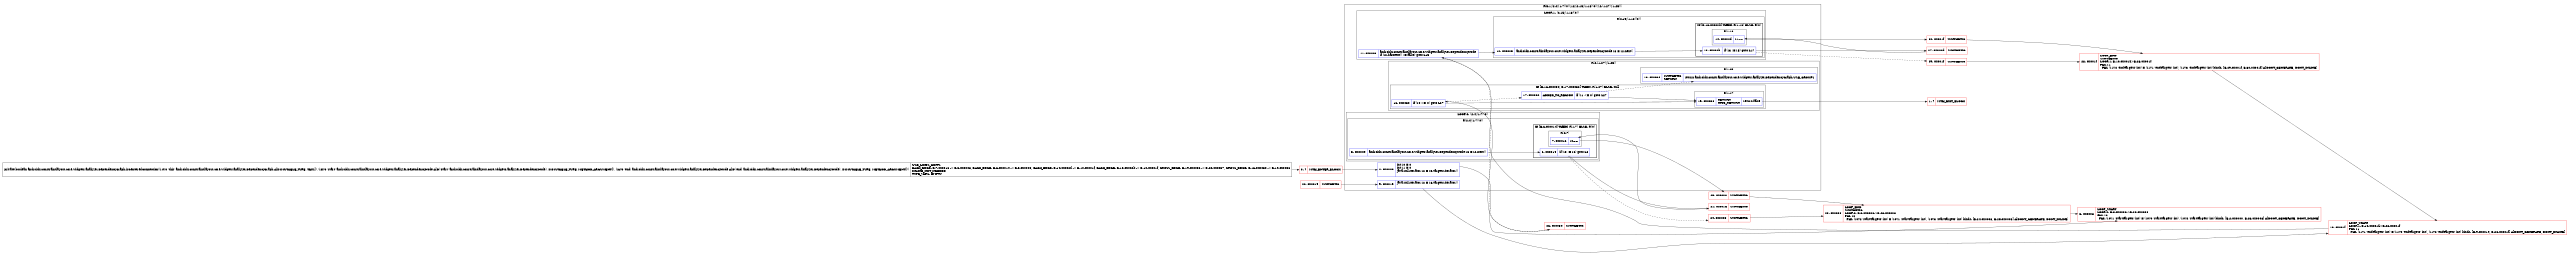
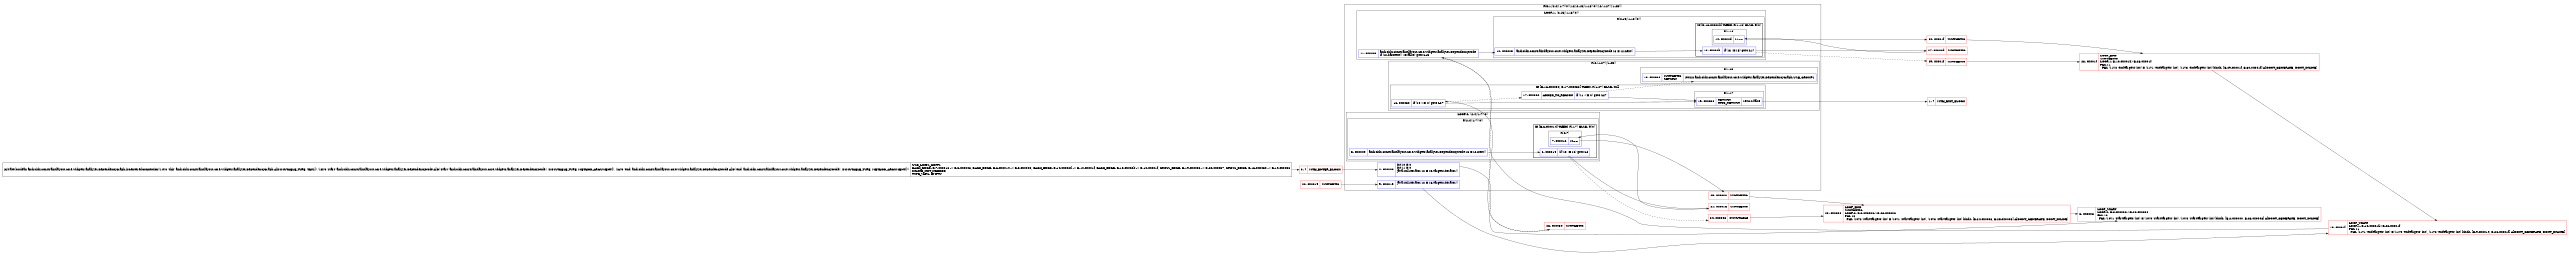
(1739, 218) -> (1739, 218)
